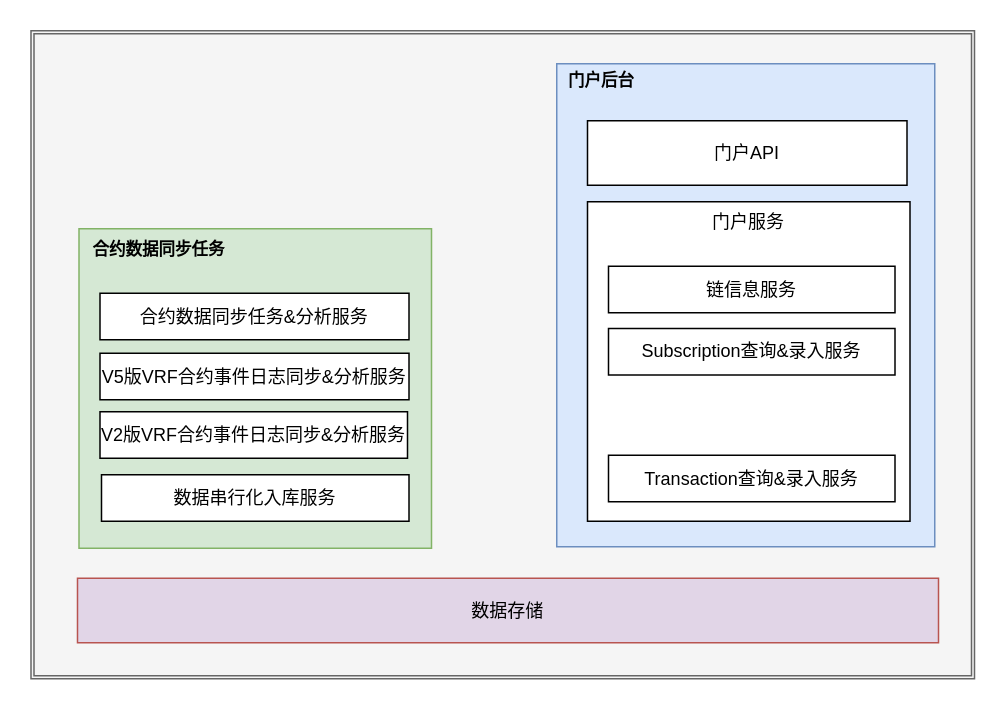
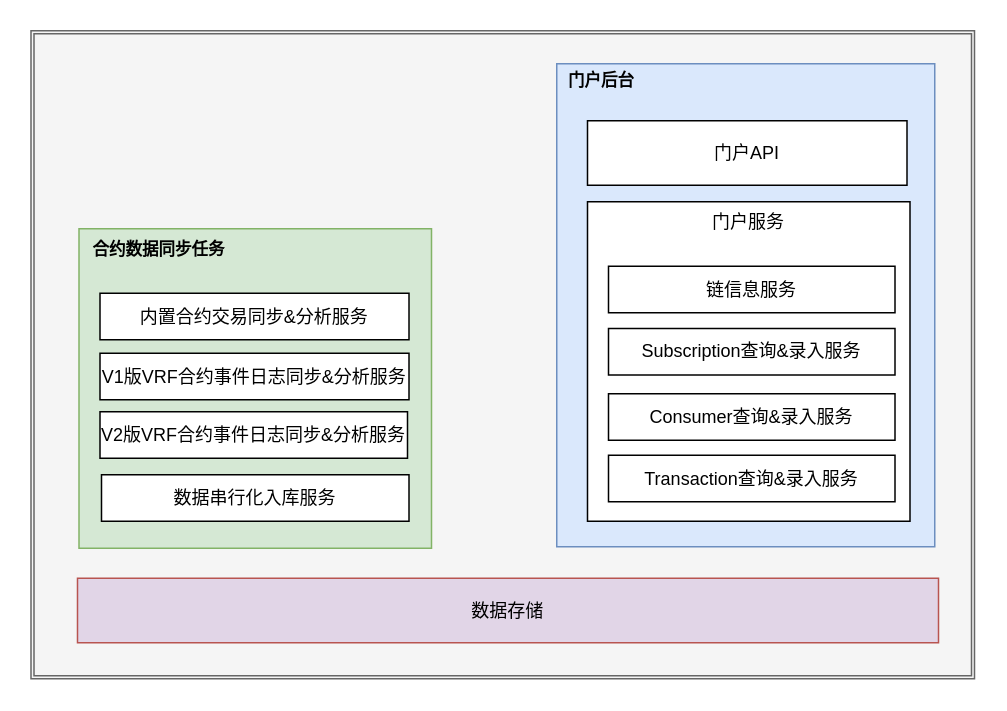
(254, 317) -> (254, 317)
(254, 377) -> (254, 377)
none -> (752, 417)
